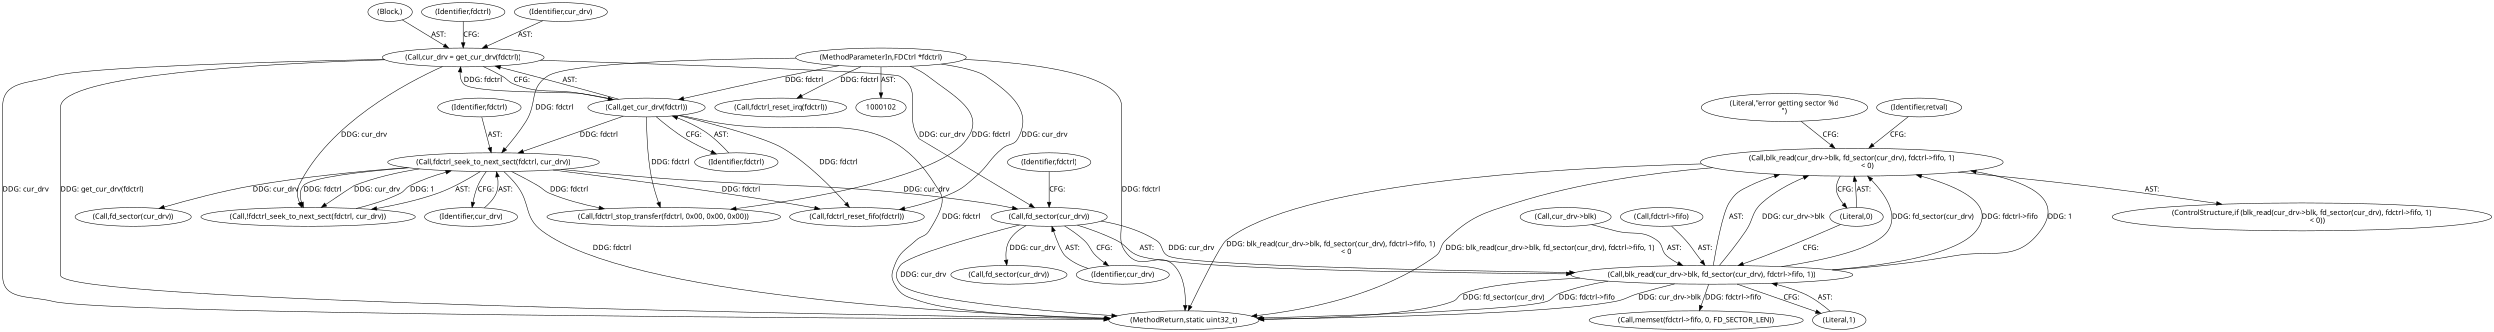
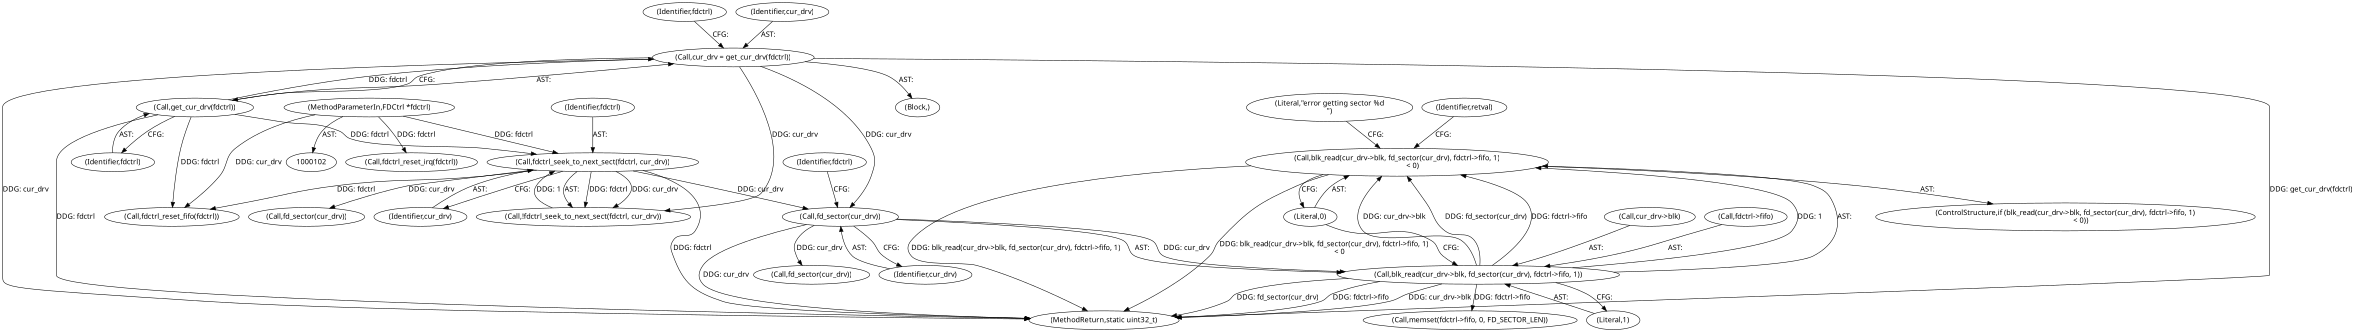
(423, 33) -> (861, 69)
(761, 81) -> none
(1122, 142) -> none
(664, 217) -> none
